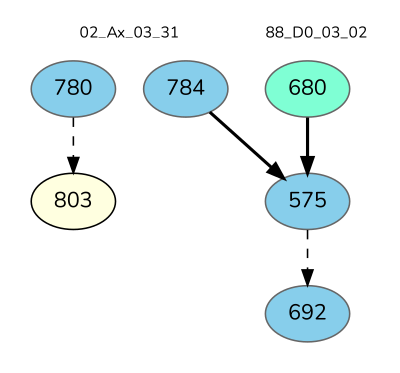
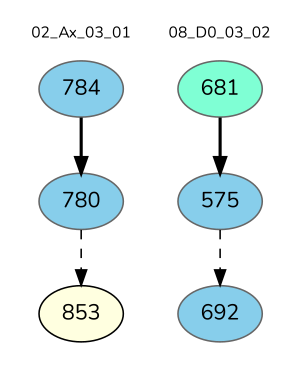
(130, 34) -> (81, 34)
(317, 34) -> (220, 34)
(308, 89) -> (220, 89)
(230, 130) -> (81, 138)
(73, 201) -> (81, 314)
